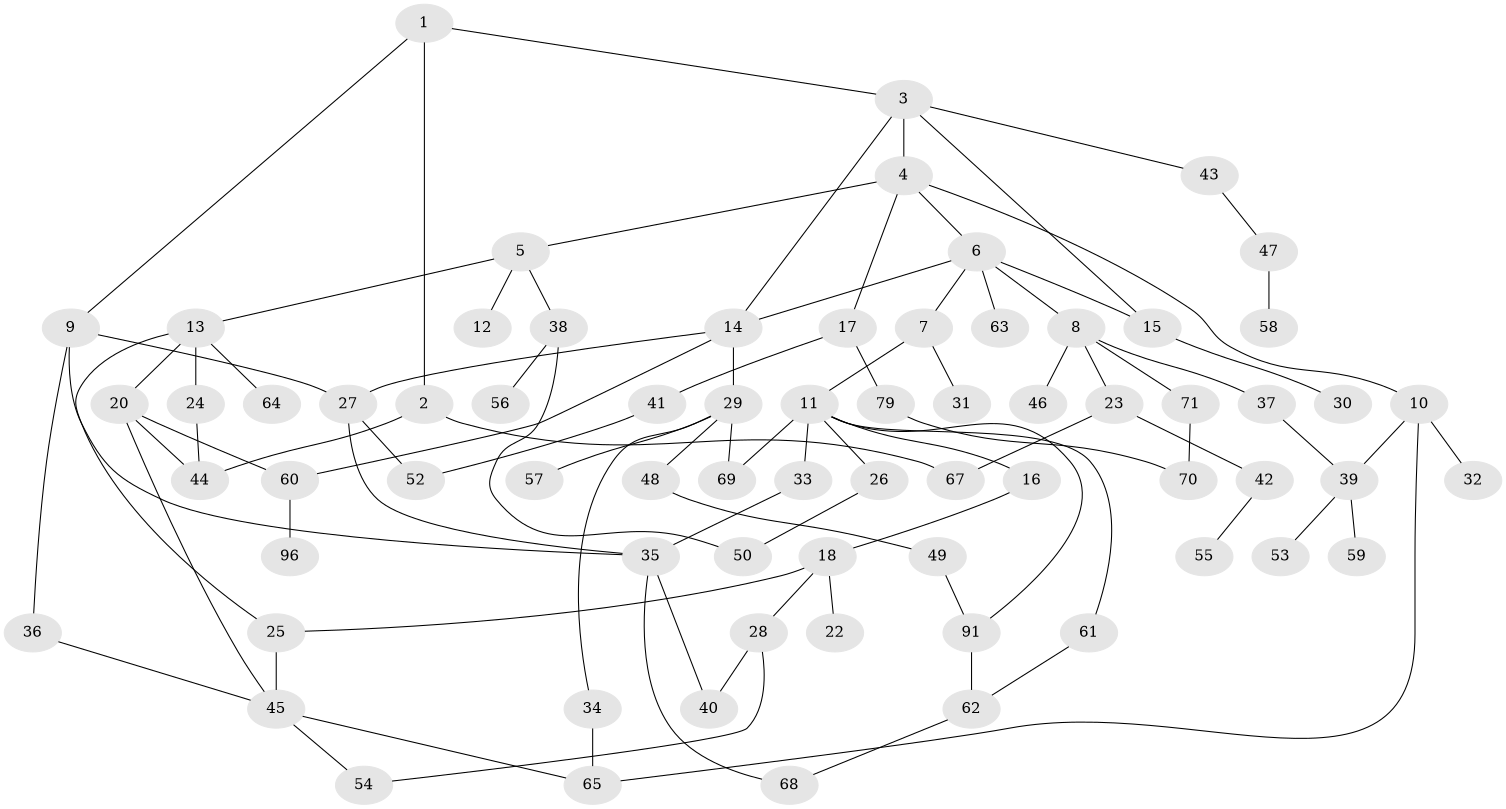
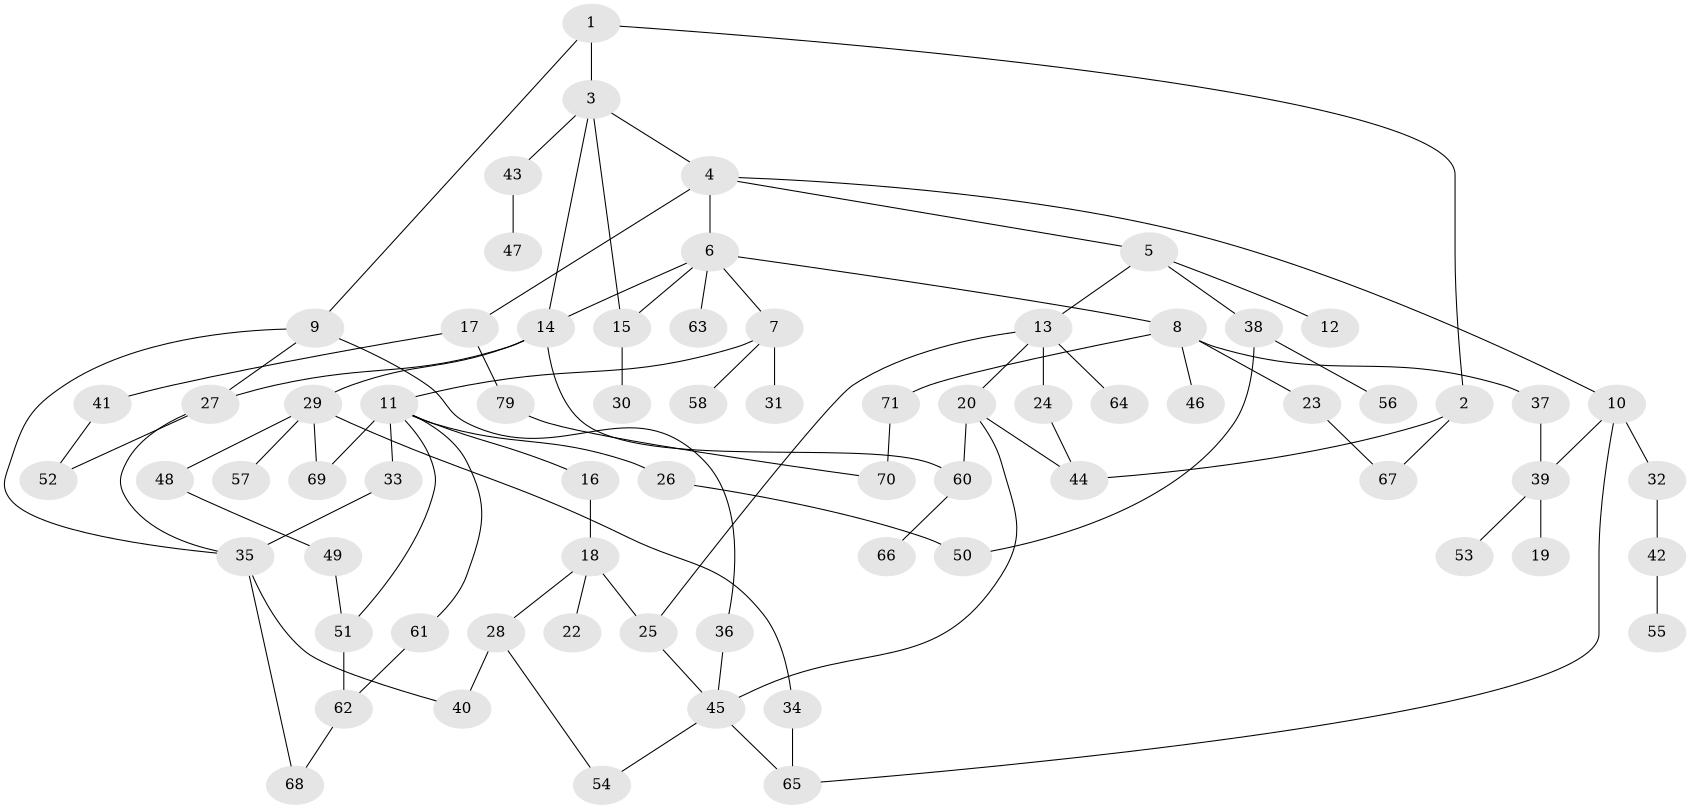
(1269, 290) -> (737, 366)
(1182, 438) -> (1657, 519)
(290, 557) -> (887, 557)
(1357, 557) -> (1541, 557)
(972, 633) -> (344, 633)
